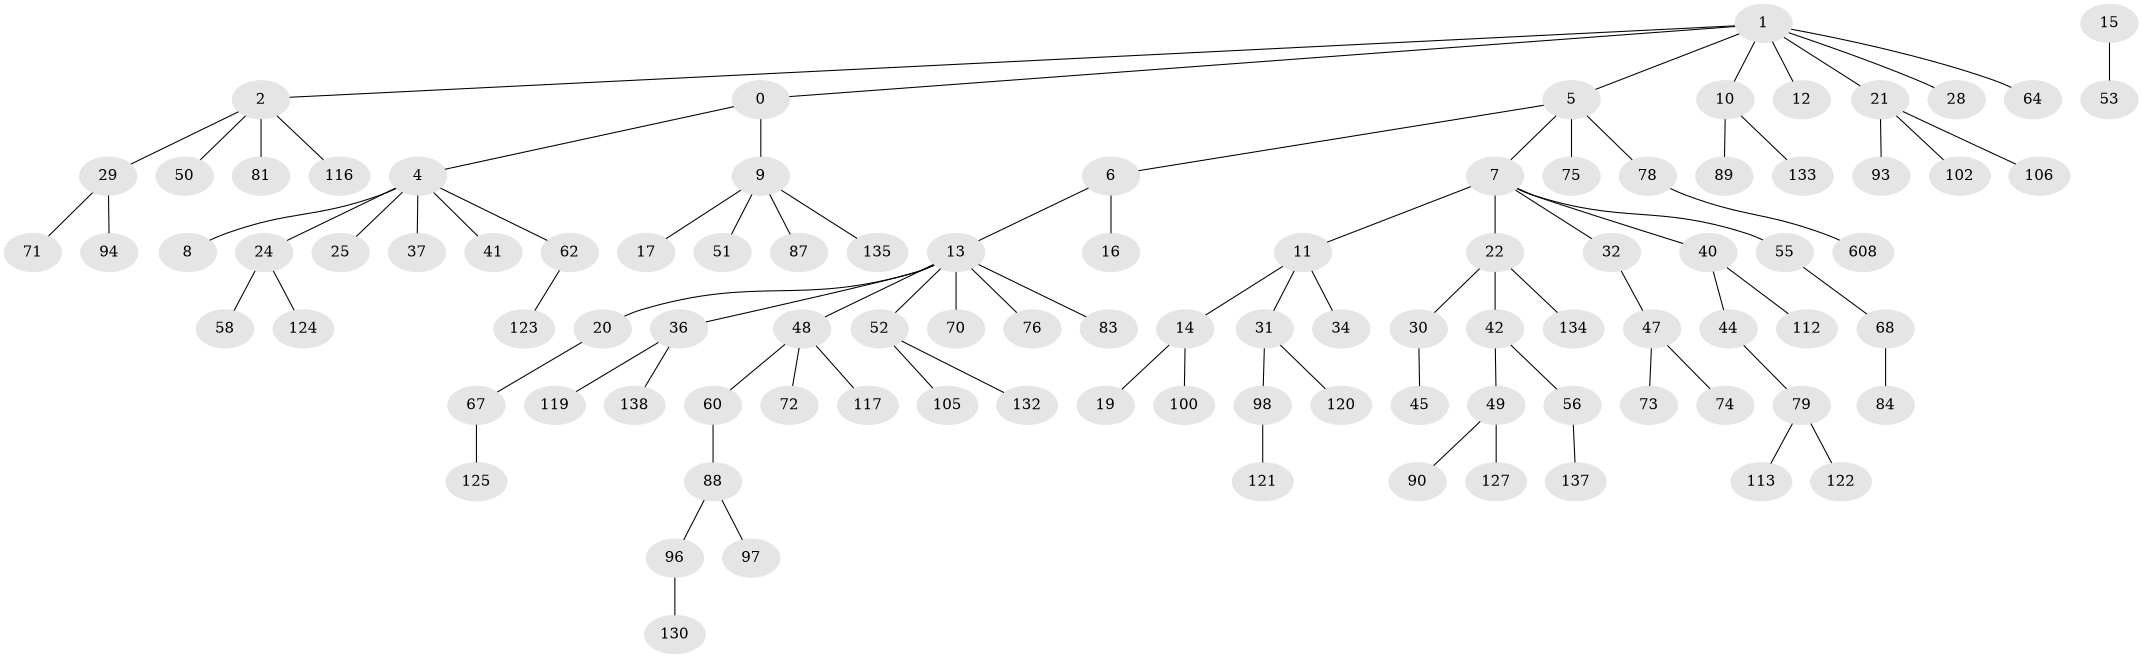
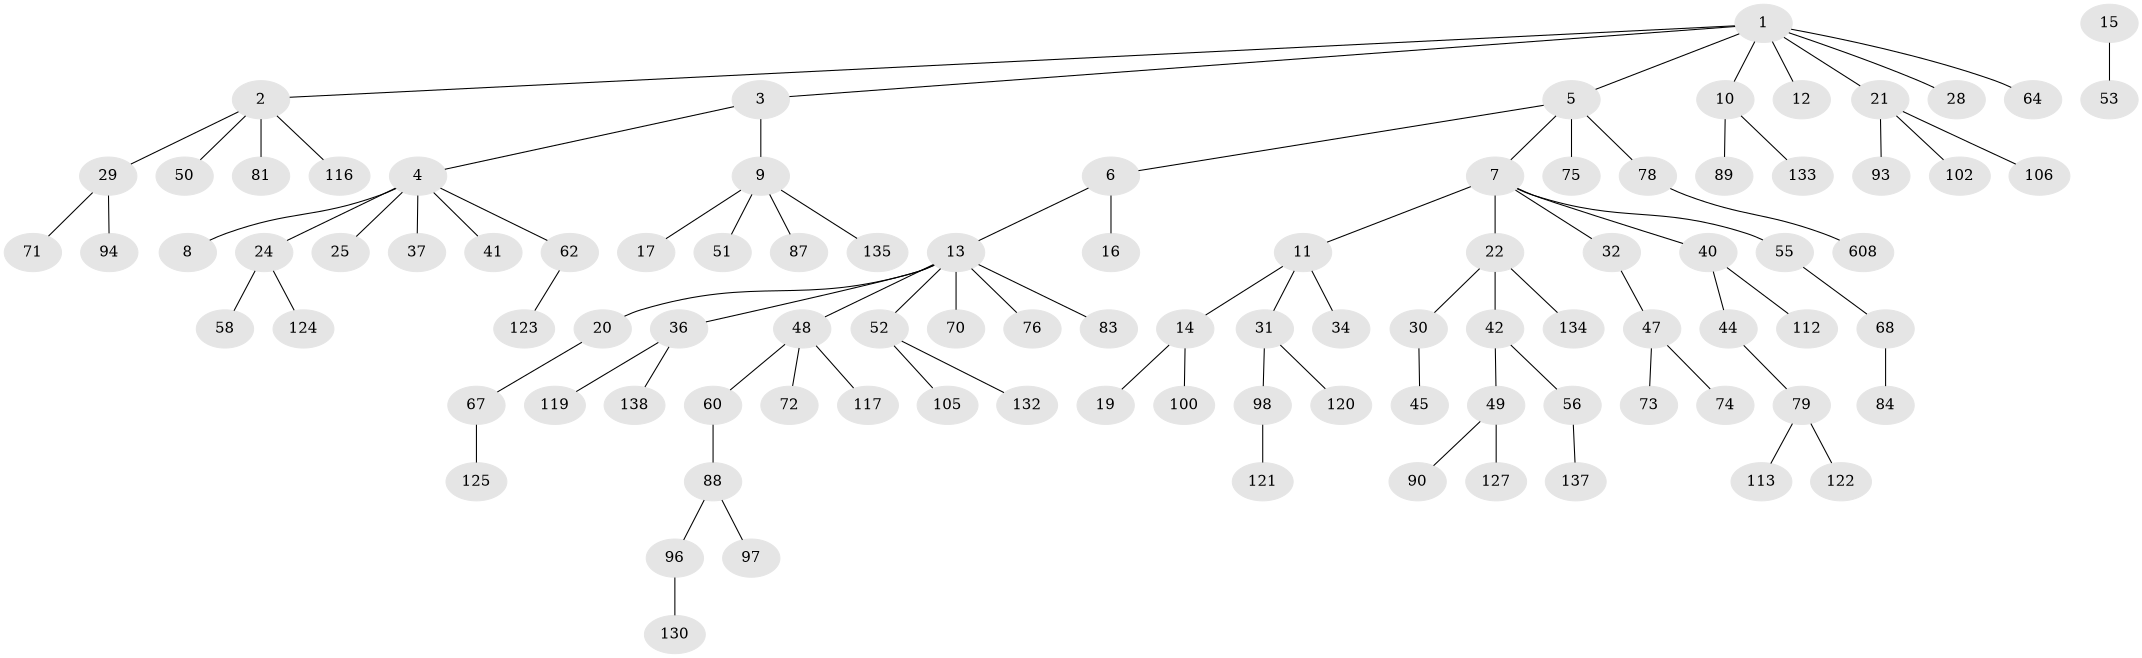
(761, 100) -> (761, 100)
